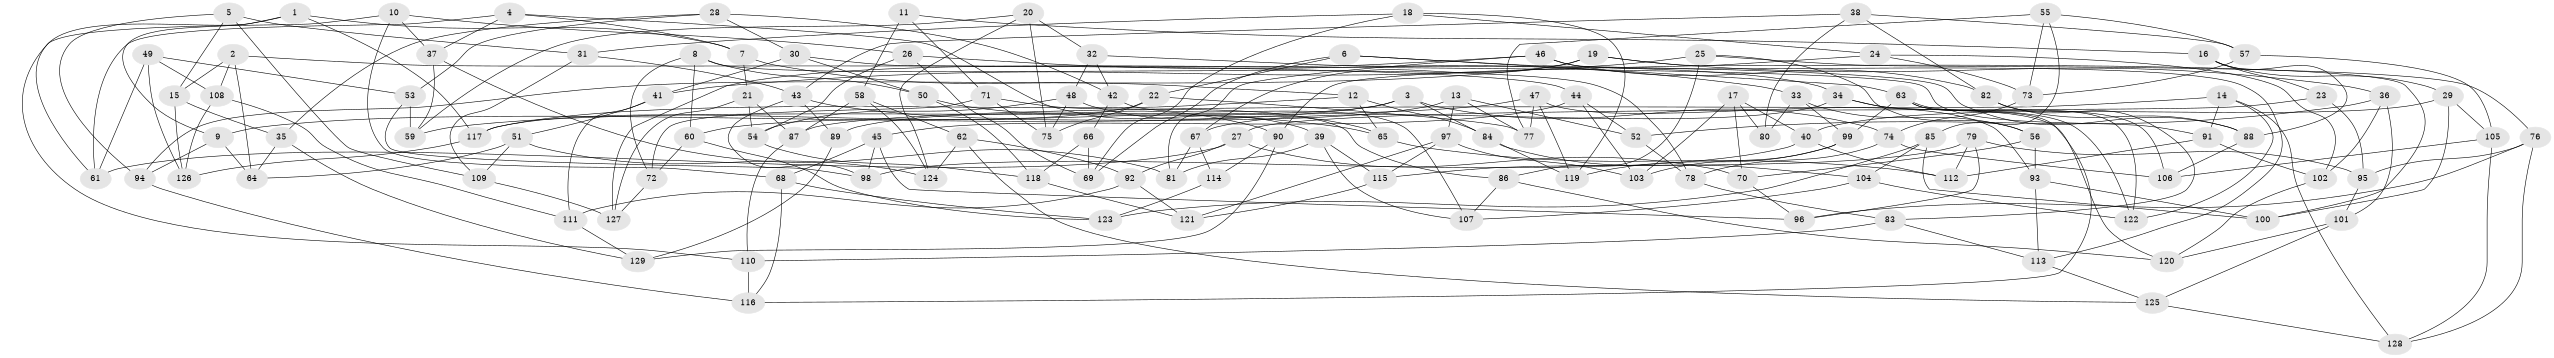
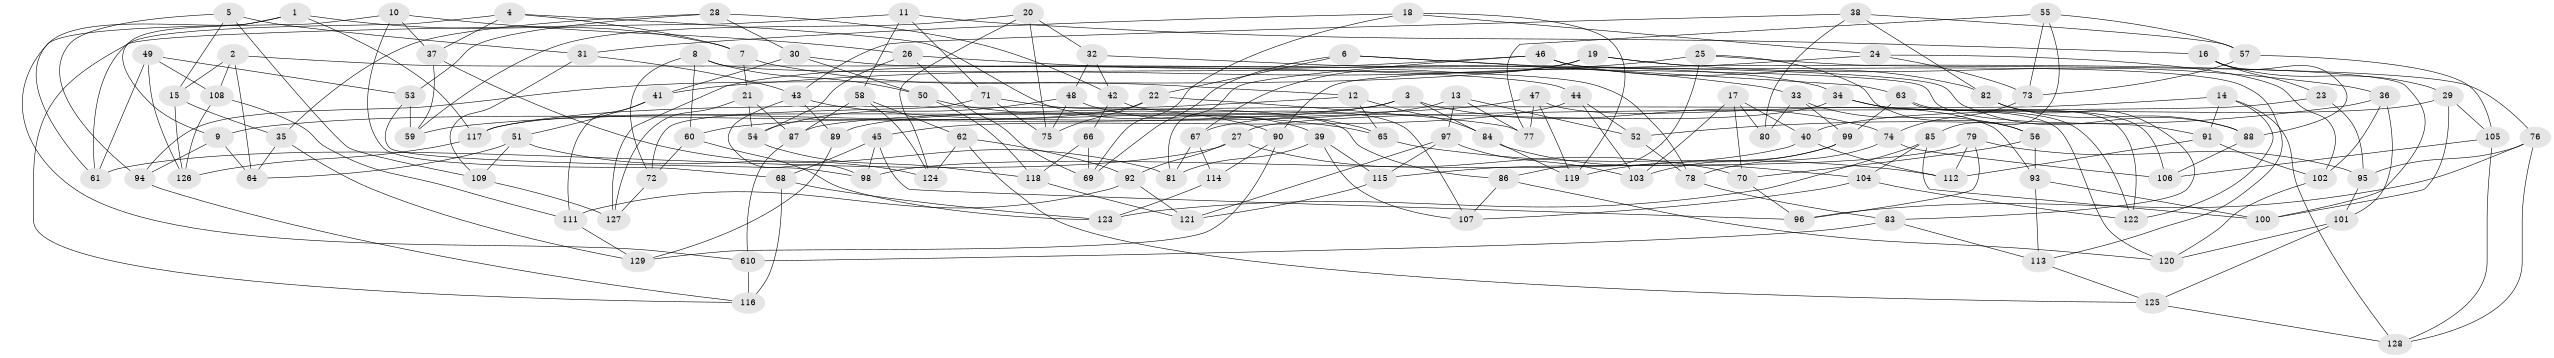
(748, 262) -> (748, 262)
(1568, 294) -> (60, 93)
